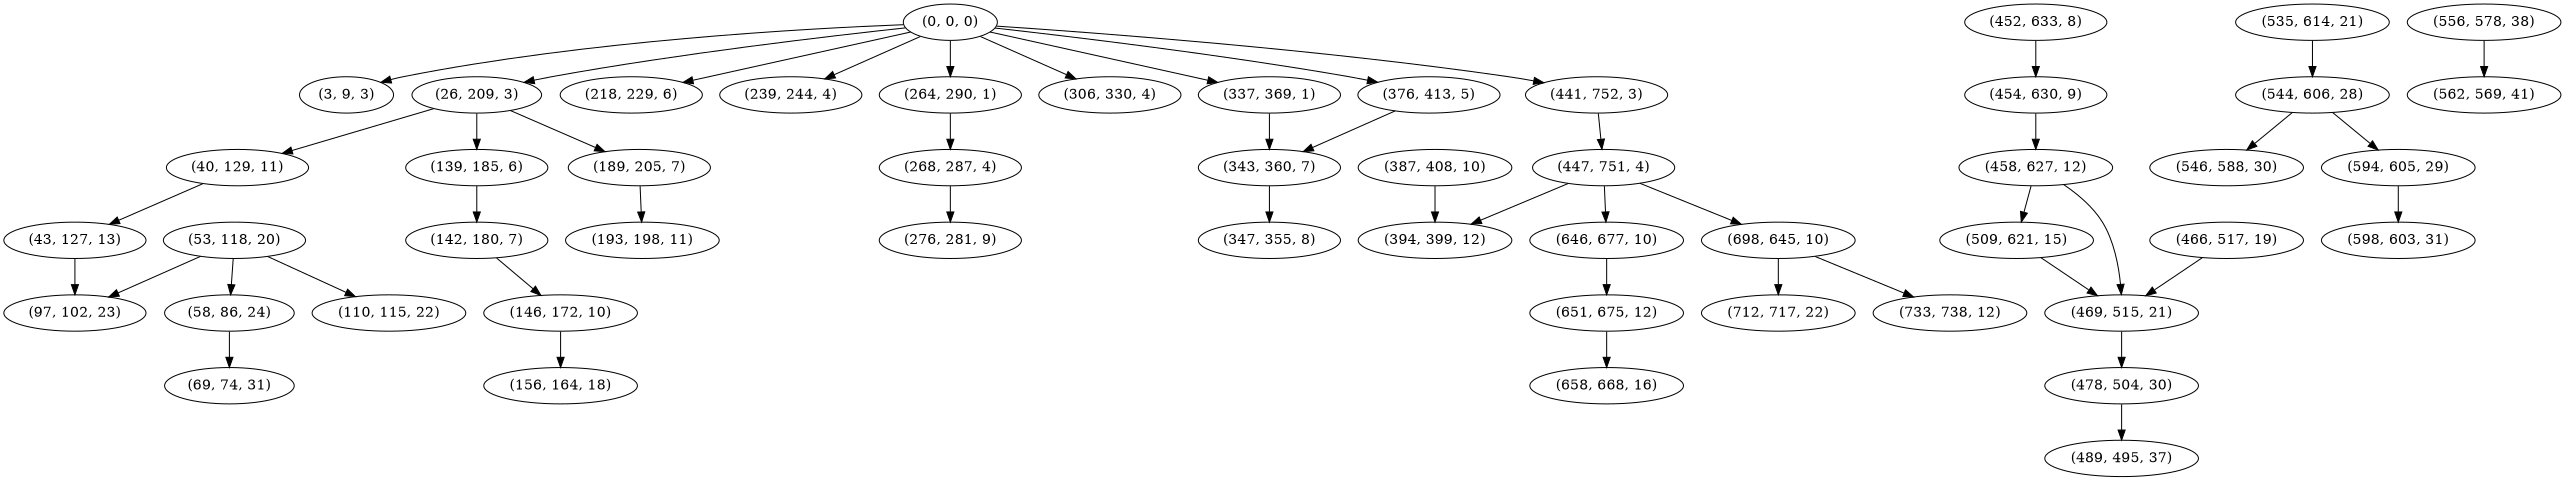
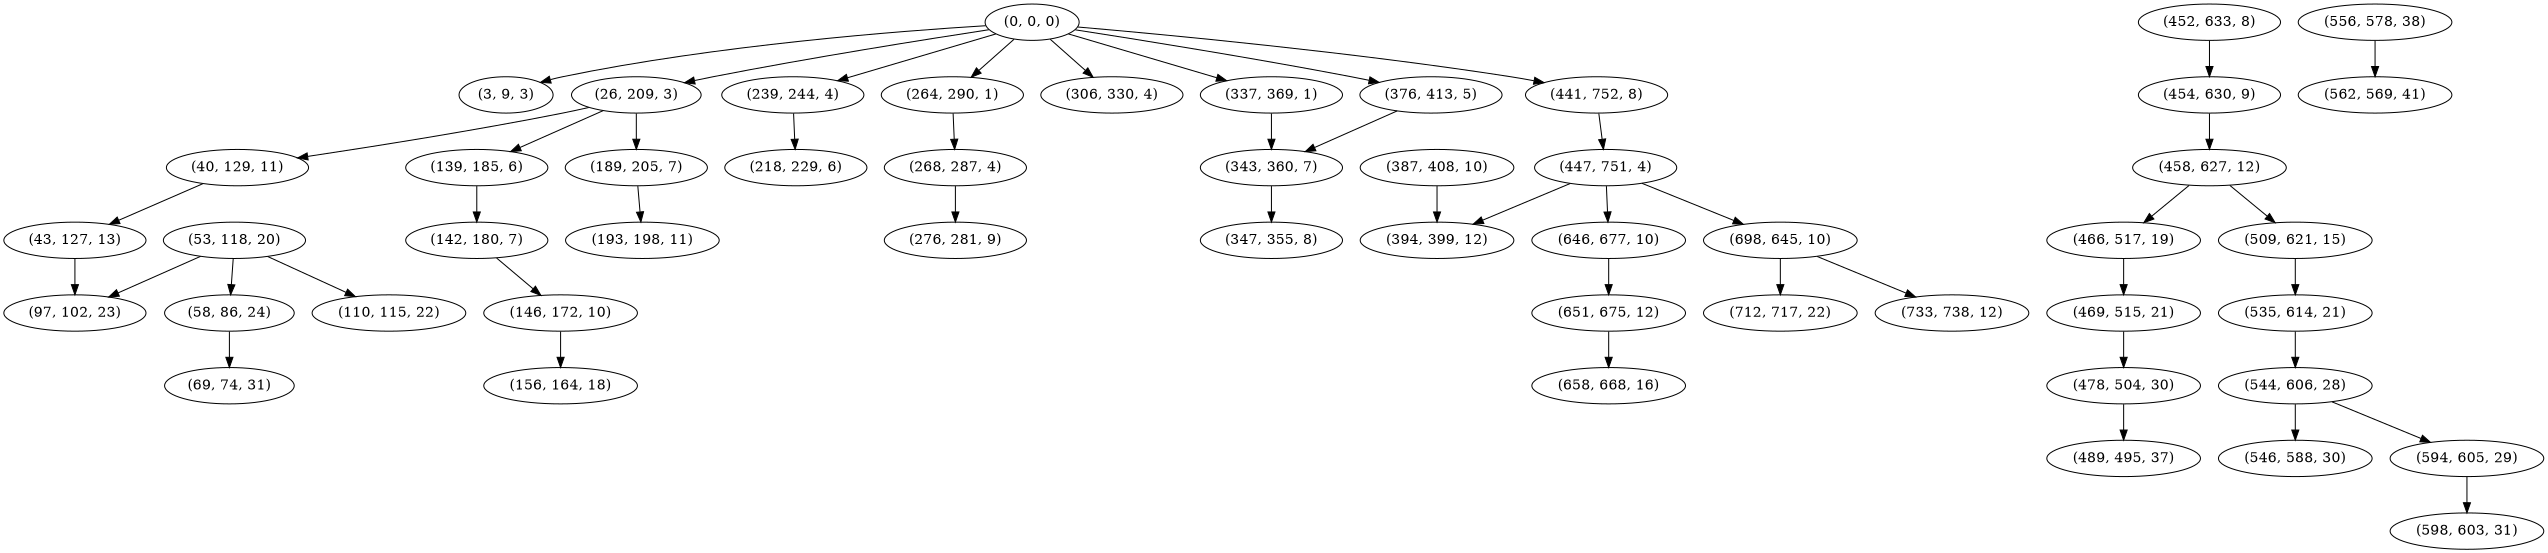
(802, 56) -> (794, 126)
(1597, 95) -> (1597, 95)
(2105, 227) -> (2170, 201)
(2065, 274) -> (2295, 272)
